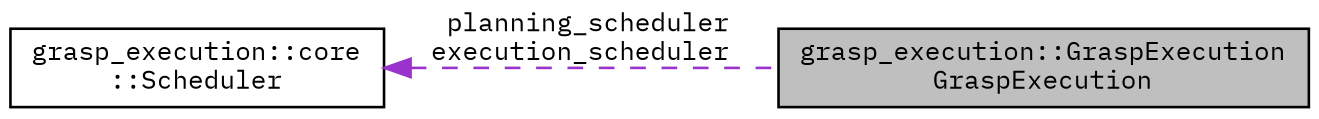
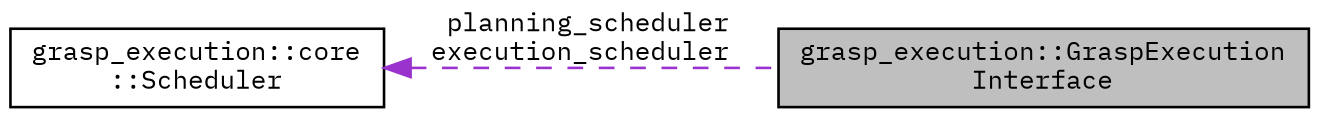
(1044, 68) -> (1044, 68)
